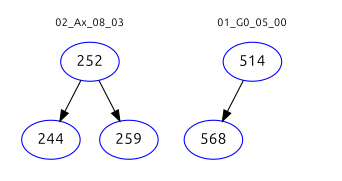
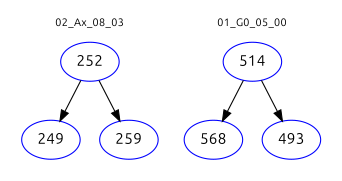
(51, 140) -> (51, 140)
none -> (291, 140)
